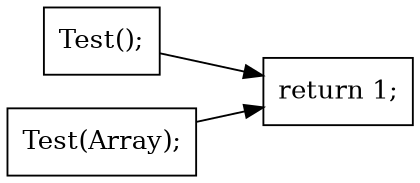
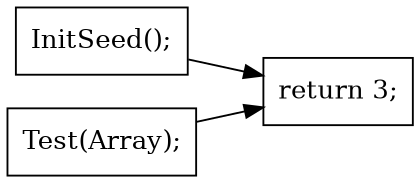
(102, 41) -> (102, 41)
(338, 92) -> (338, 92)
